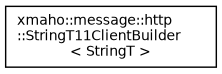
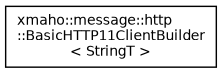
(111, 37) -> (111, 37)
